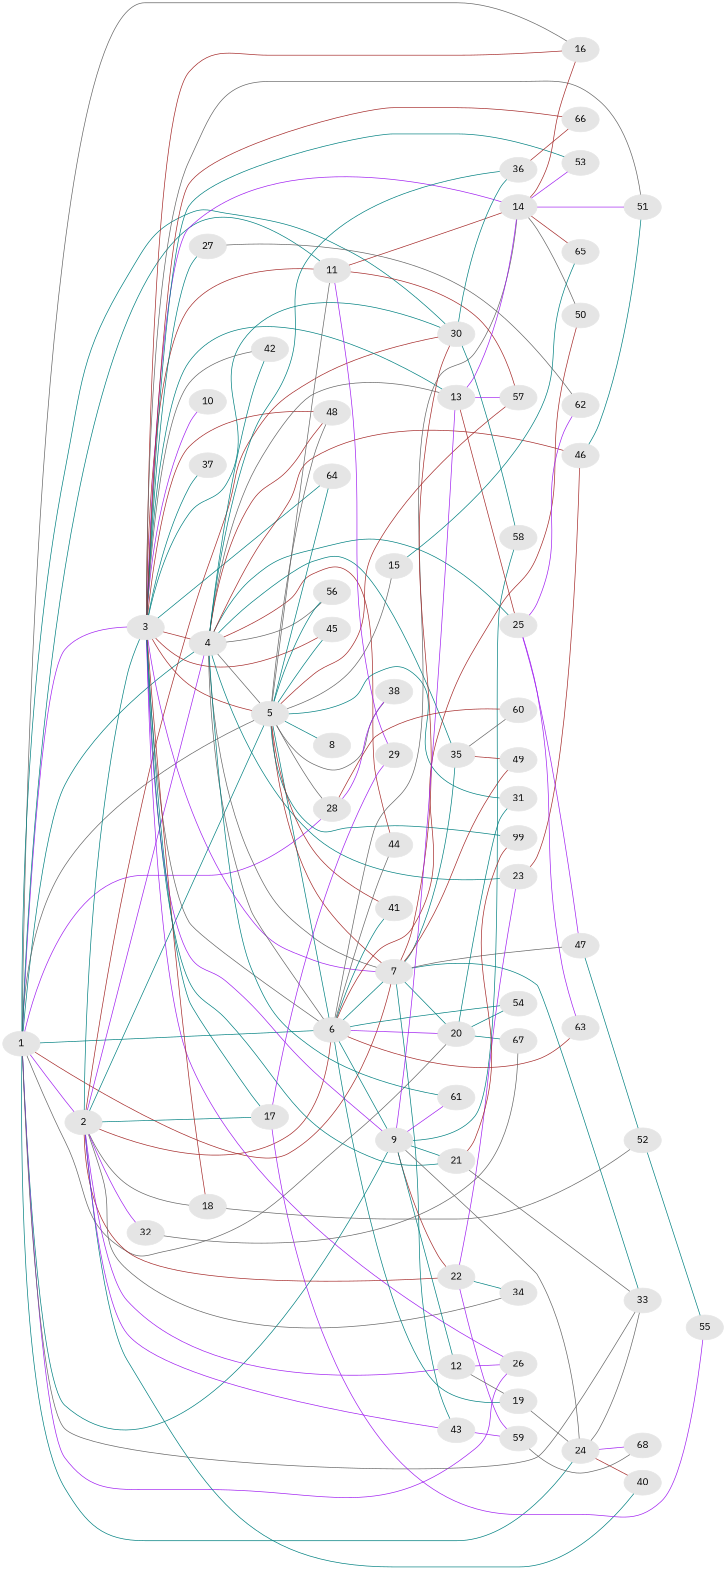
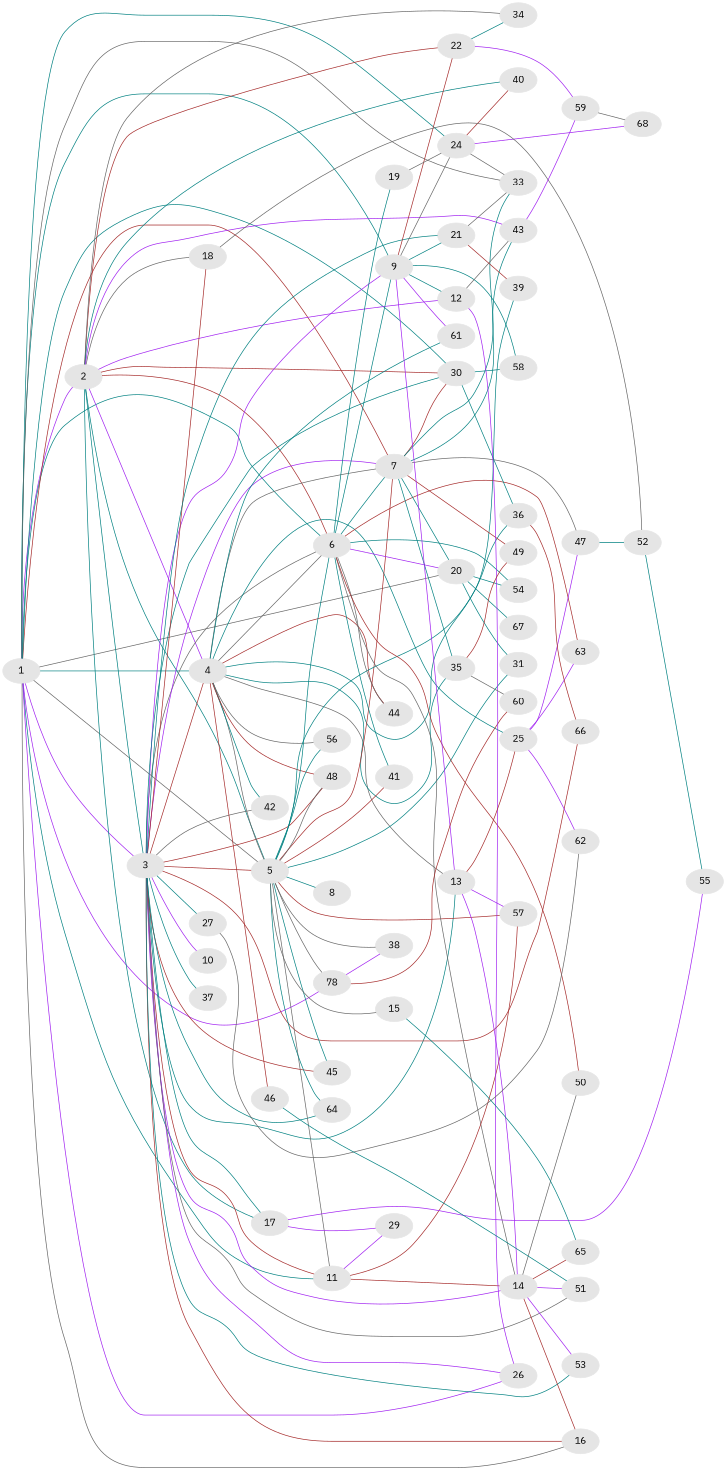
(332, 809) -> (332, 983)
(518, 838) -> (518, 289)
(518, 877) -> none
(146, 1233) -> none
(491, 1386) -> (485, 267)
